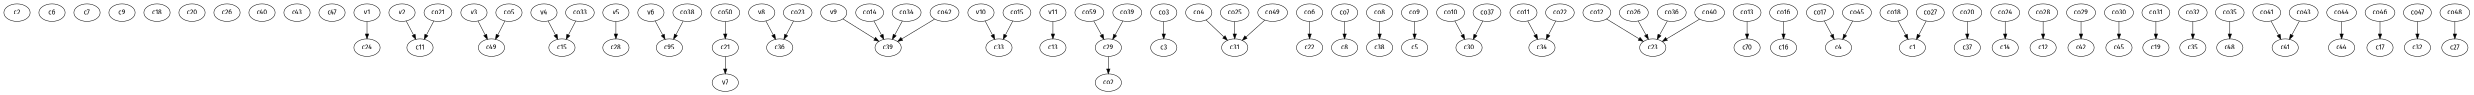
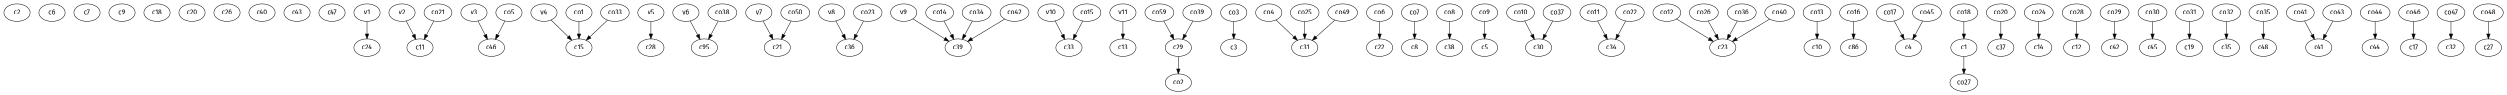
none -> (579, 13)
(1922, 28) -> (1964, 63)
(491, 48) -> (491, 48)
(1747, 48) -> (1817, 48)
(1784, 48) -> (1854, 48)
(725, 63) -> (767, 28)
